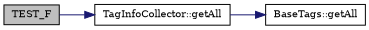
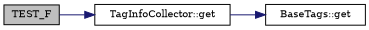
(162, 15) -> (162, 15)
(316, 15) -> (316, 15)
